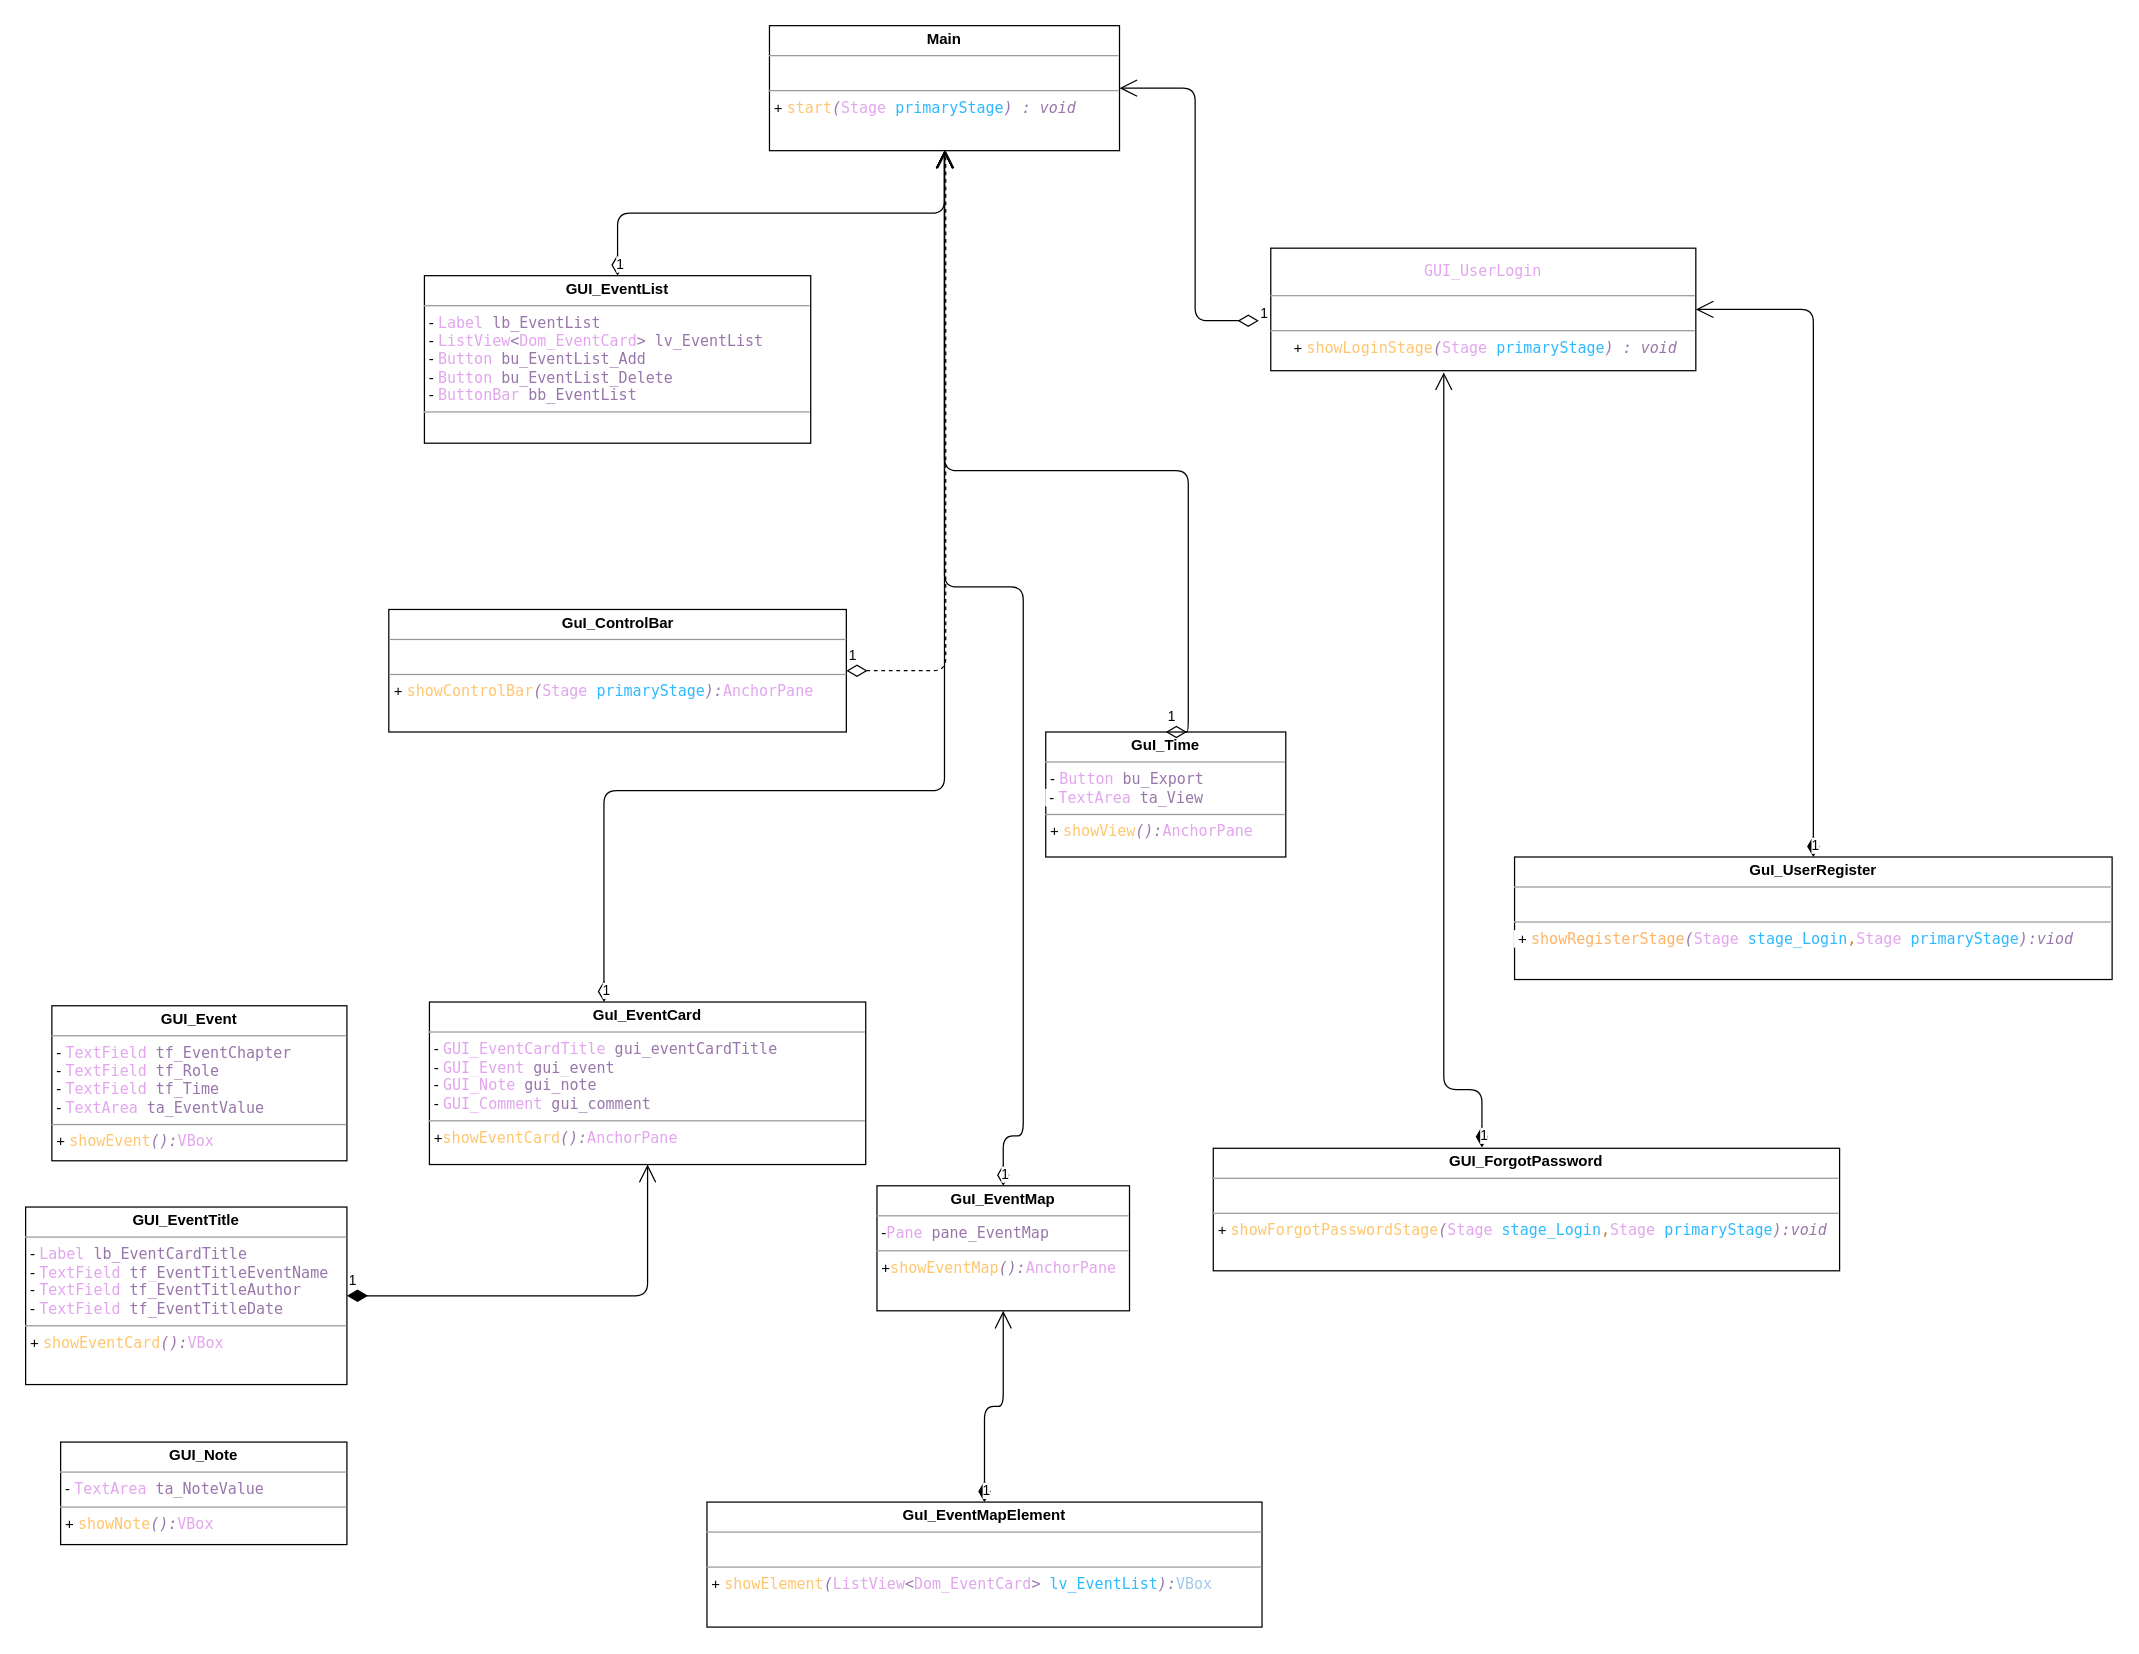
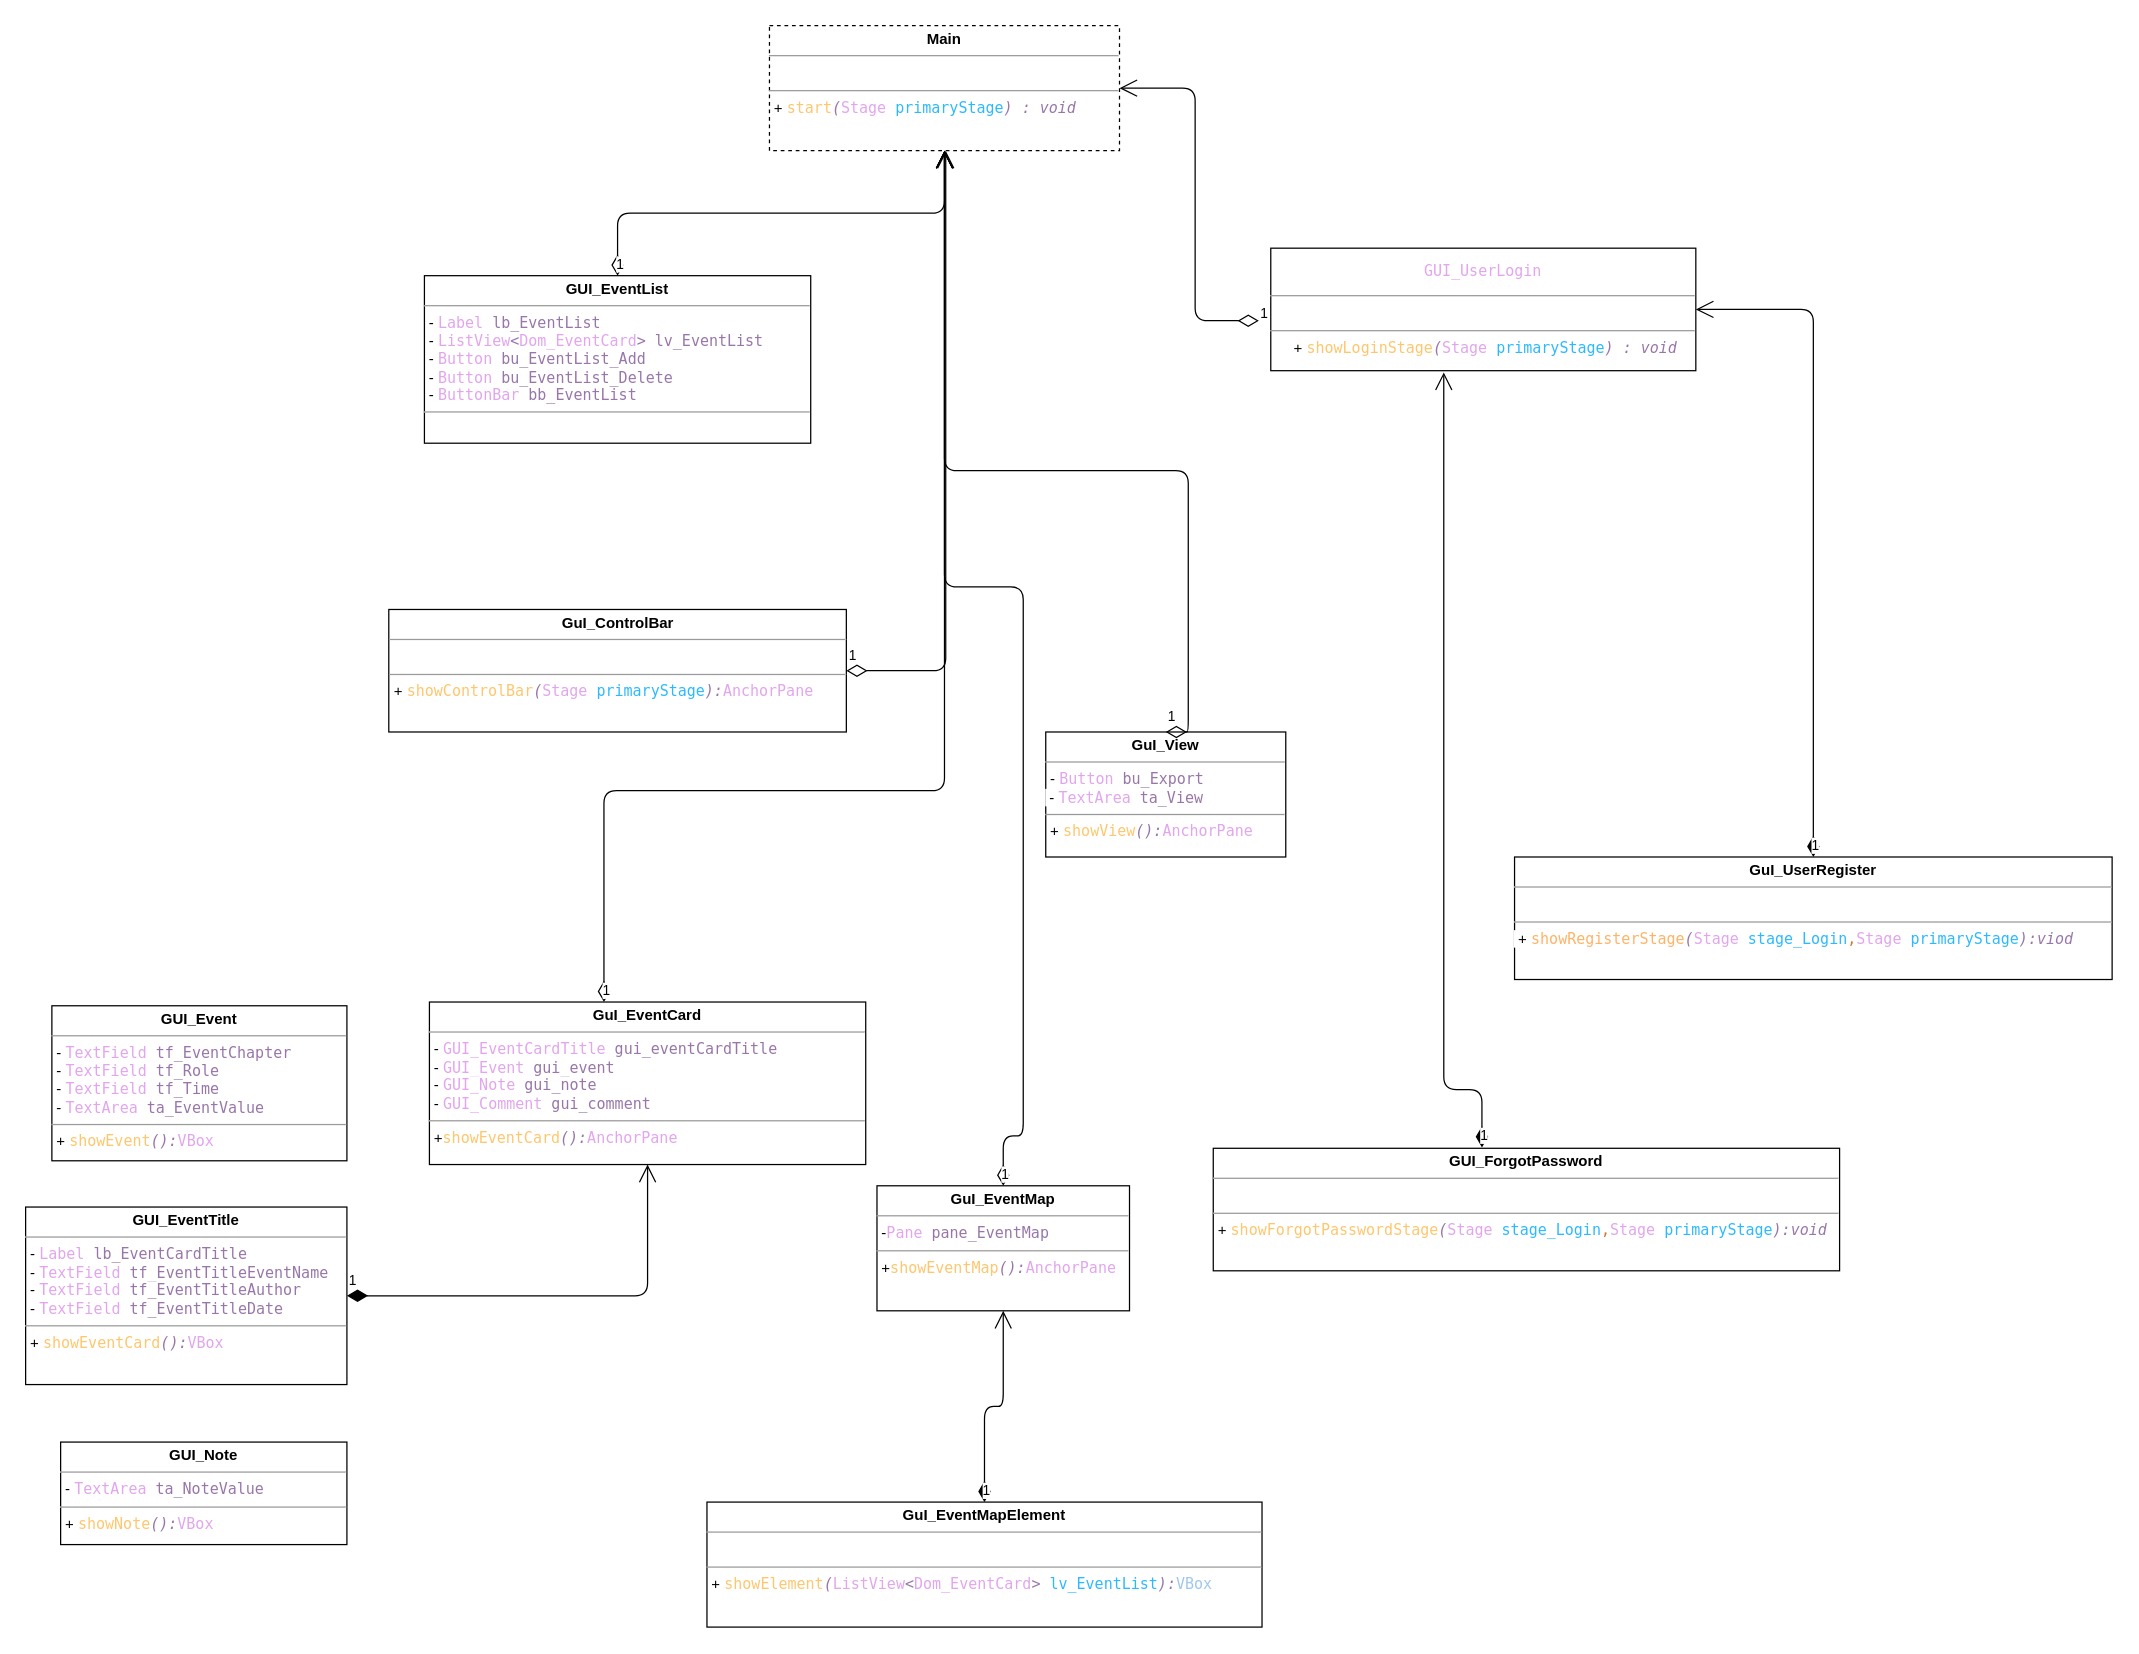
(944, 88) -> (944, 88)
(946, 309) -> (946, 309)
(1138, 768) -> (1138, 768)
